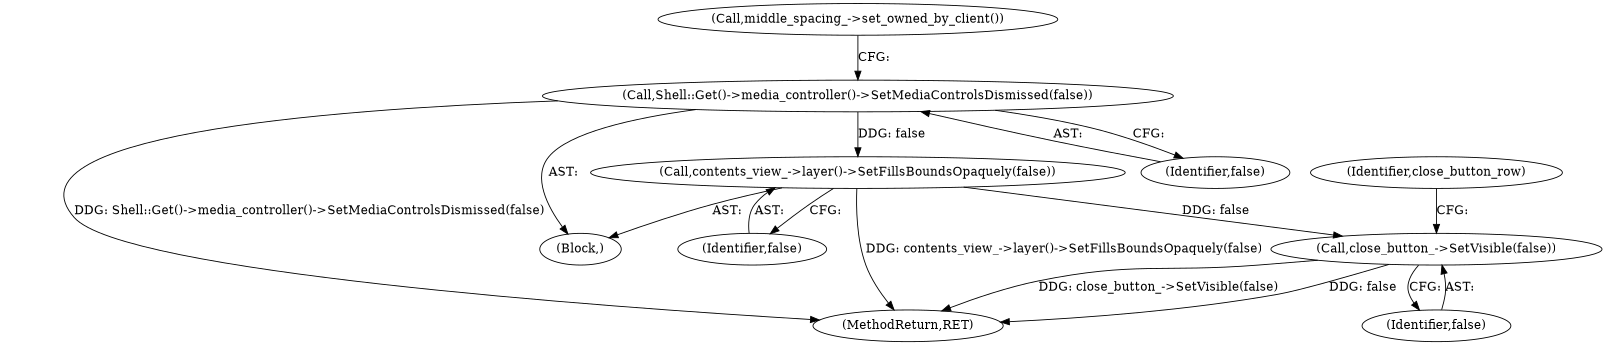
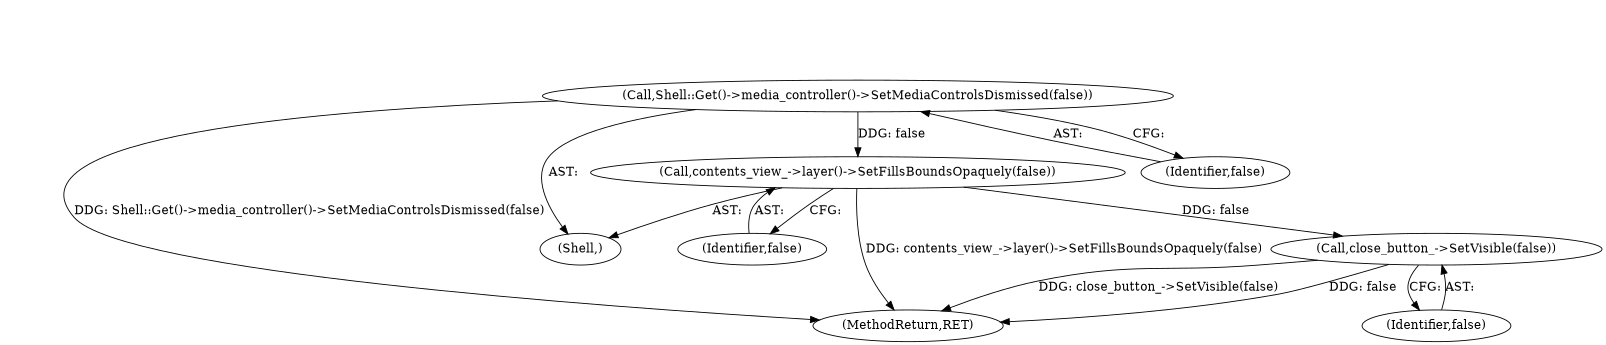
(858, 19) -> none
(1436, 173) -> none
(581, 249) -> (581, 249)
